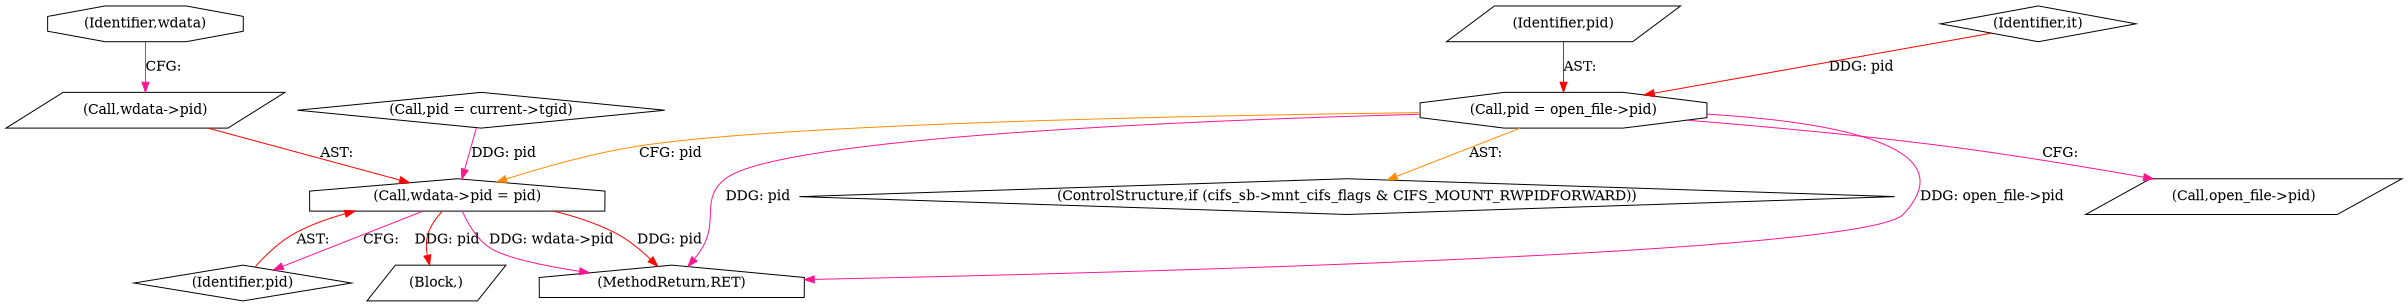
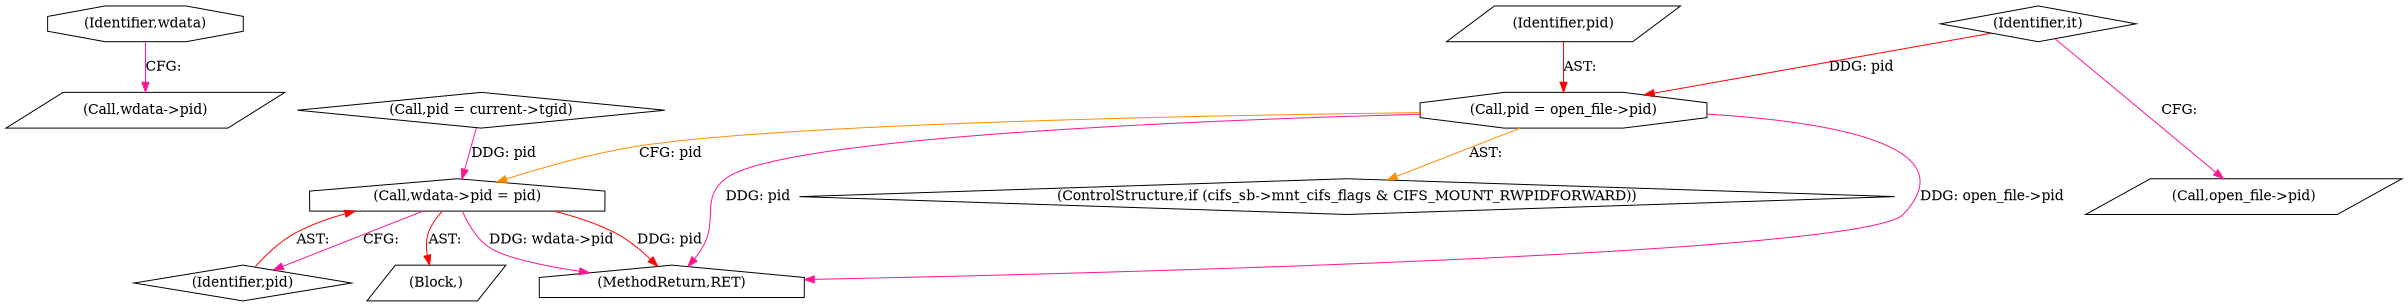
(1916, 143) -> (2135, 106)
(304, 154) -> none
(447, 240) -> (447, 240)
